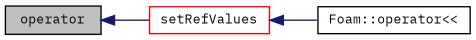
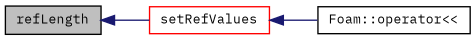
(53, 20) -> (53, 20)
